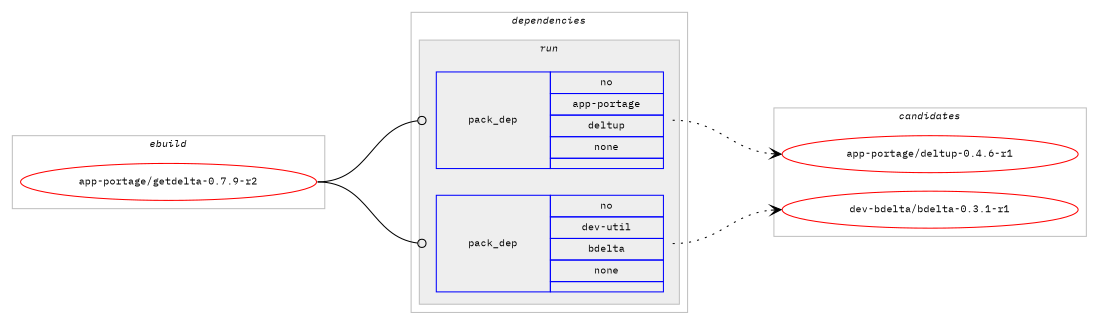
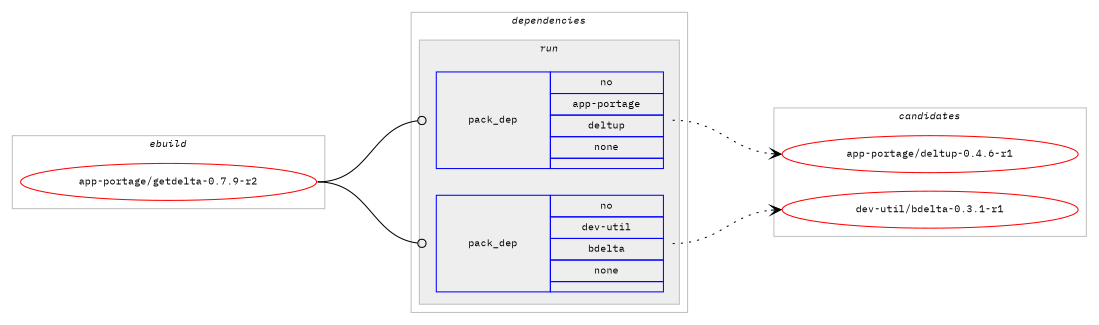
(930, 210) -> (930, 210)
